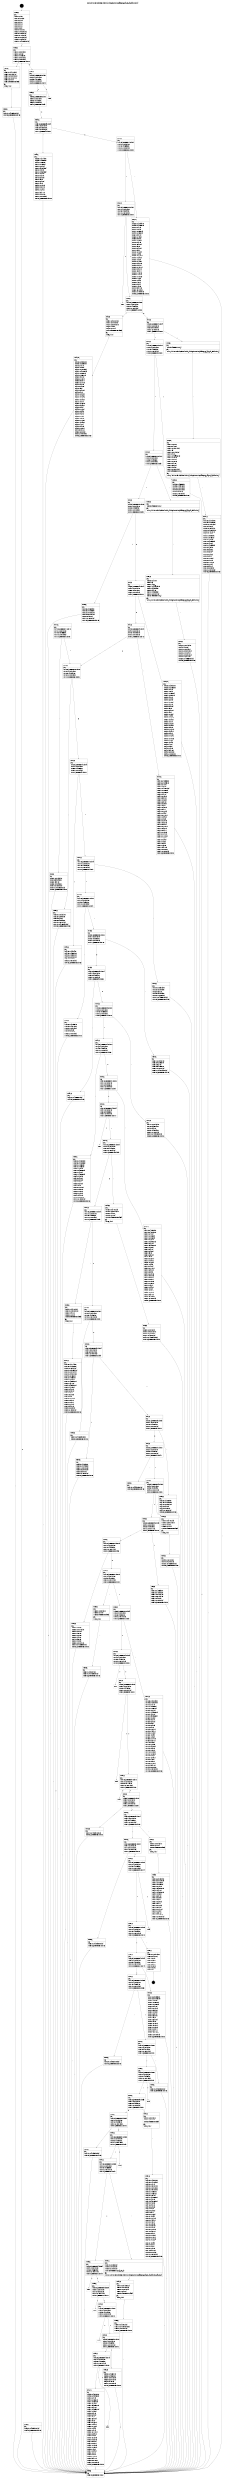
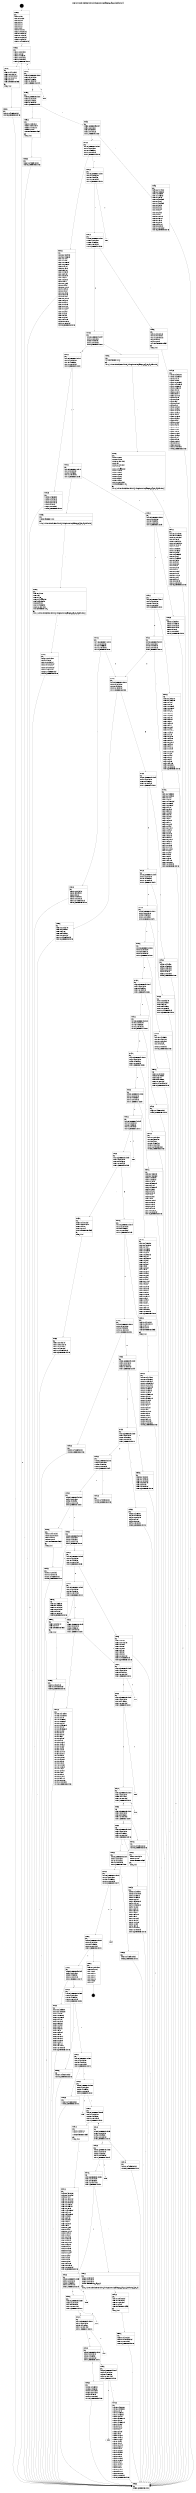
none -> (32, 128)
